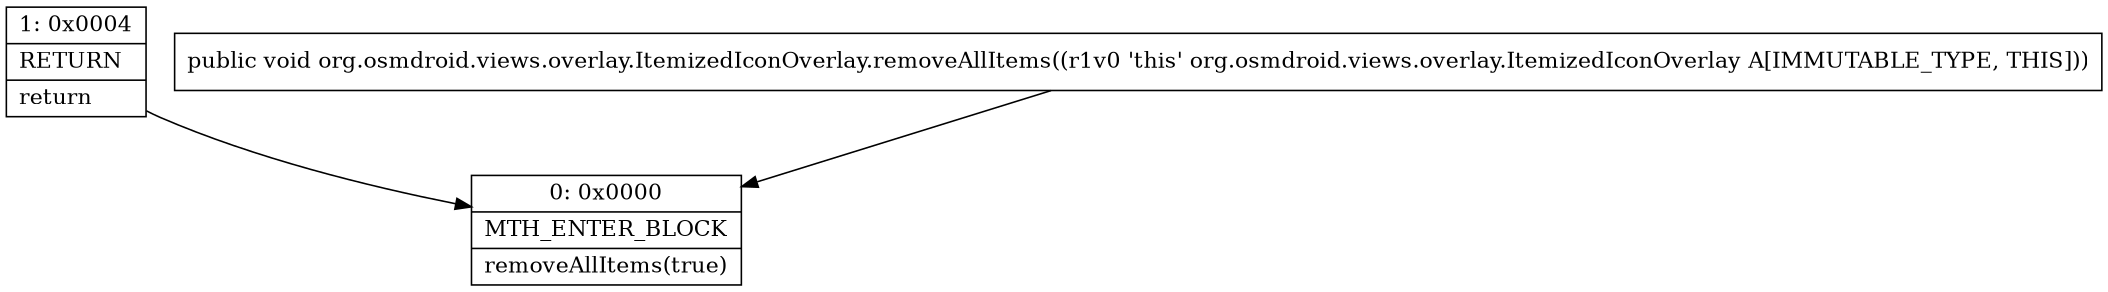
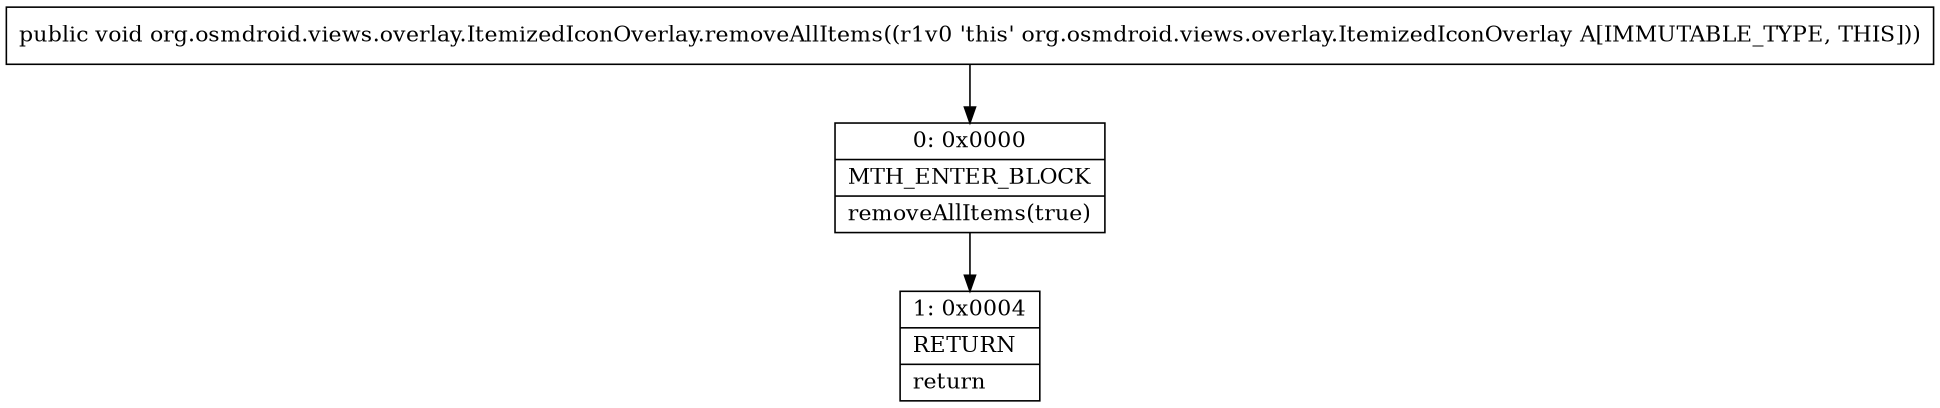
(299, 166) -> (970, 254)
